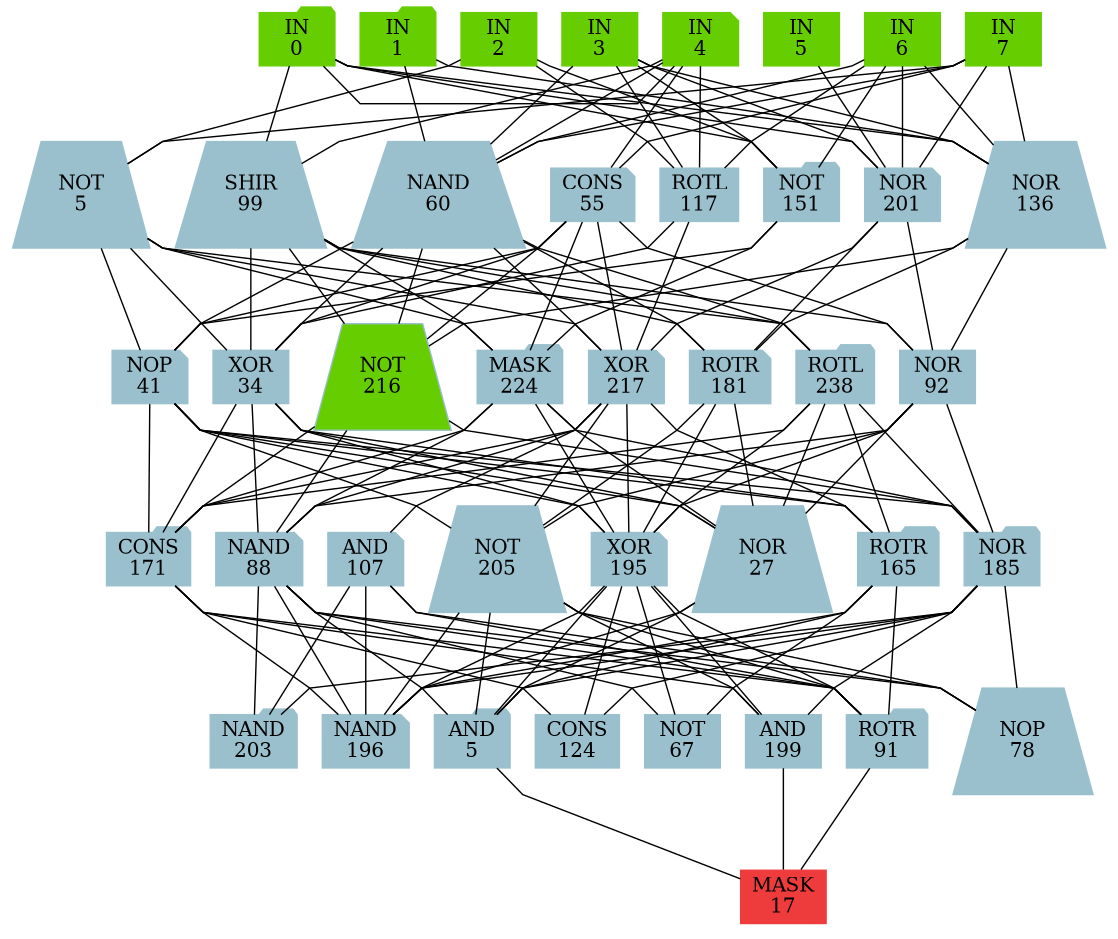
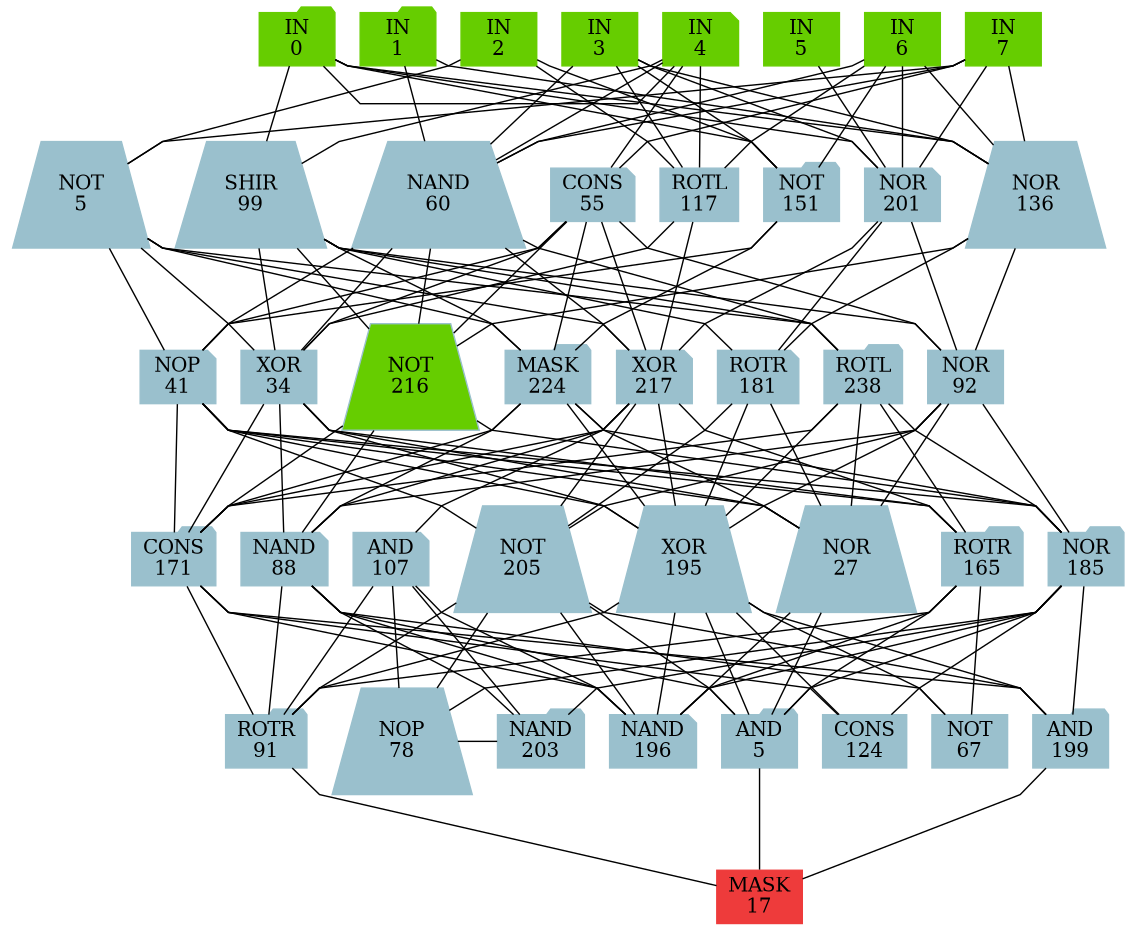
(617, 292) -> none
(629, 559) -> (684, 559)
(629, 650) -> (477, 741)
(783, 741) -> (1071, 741)
